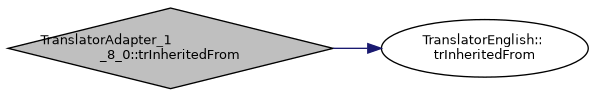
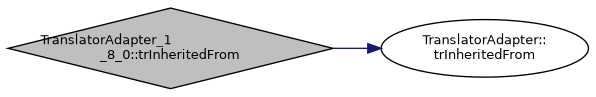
(485, 48) -> (485, 48)
